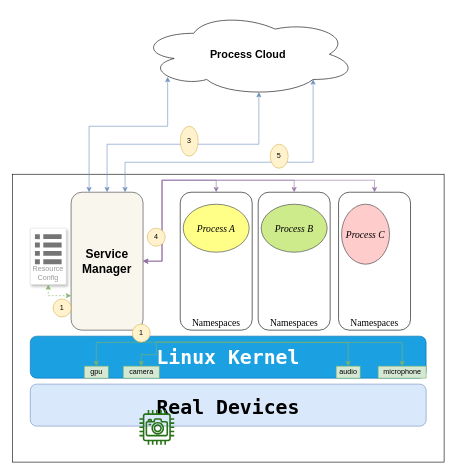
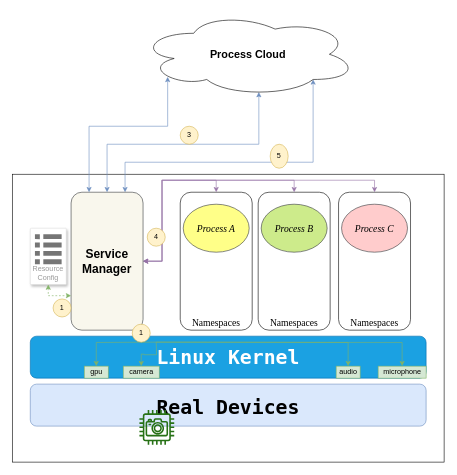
(189, 141) -> (189, 135)
(366, 234) -> (375, 228)
